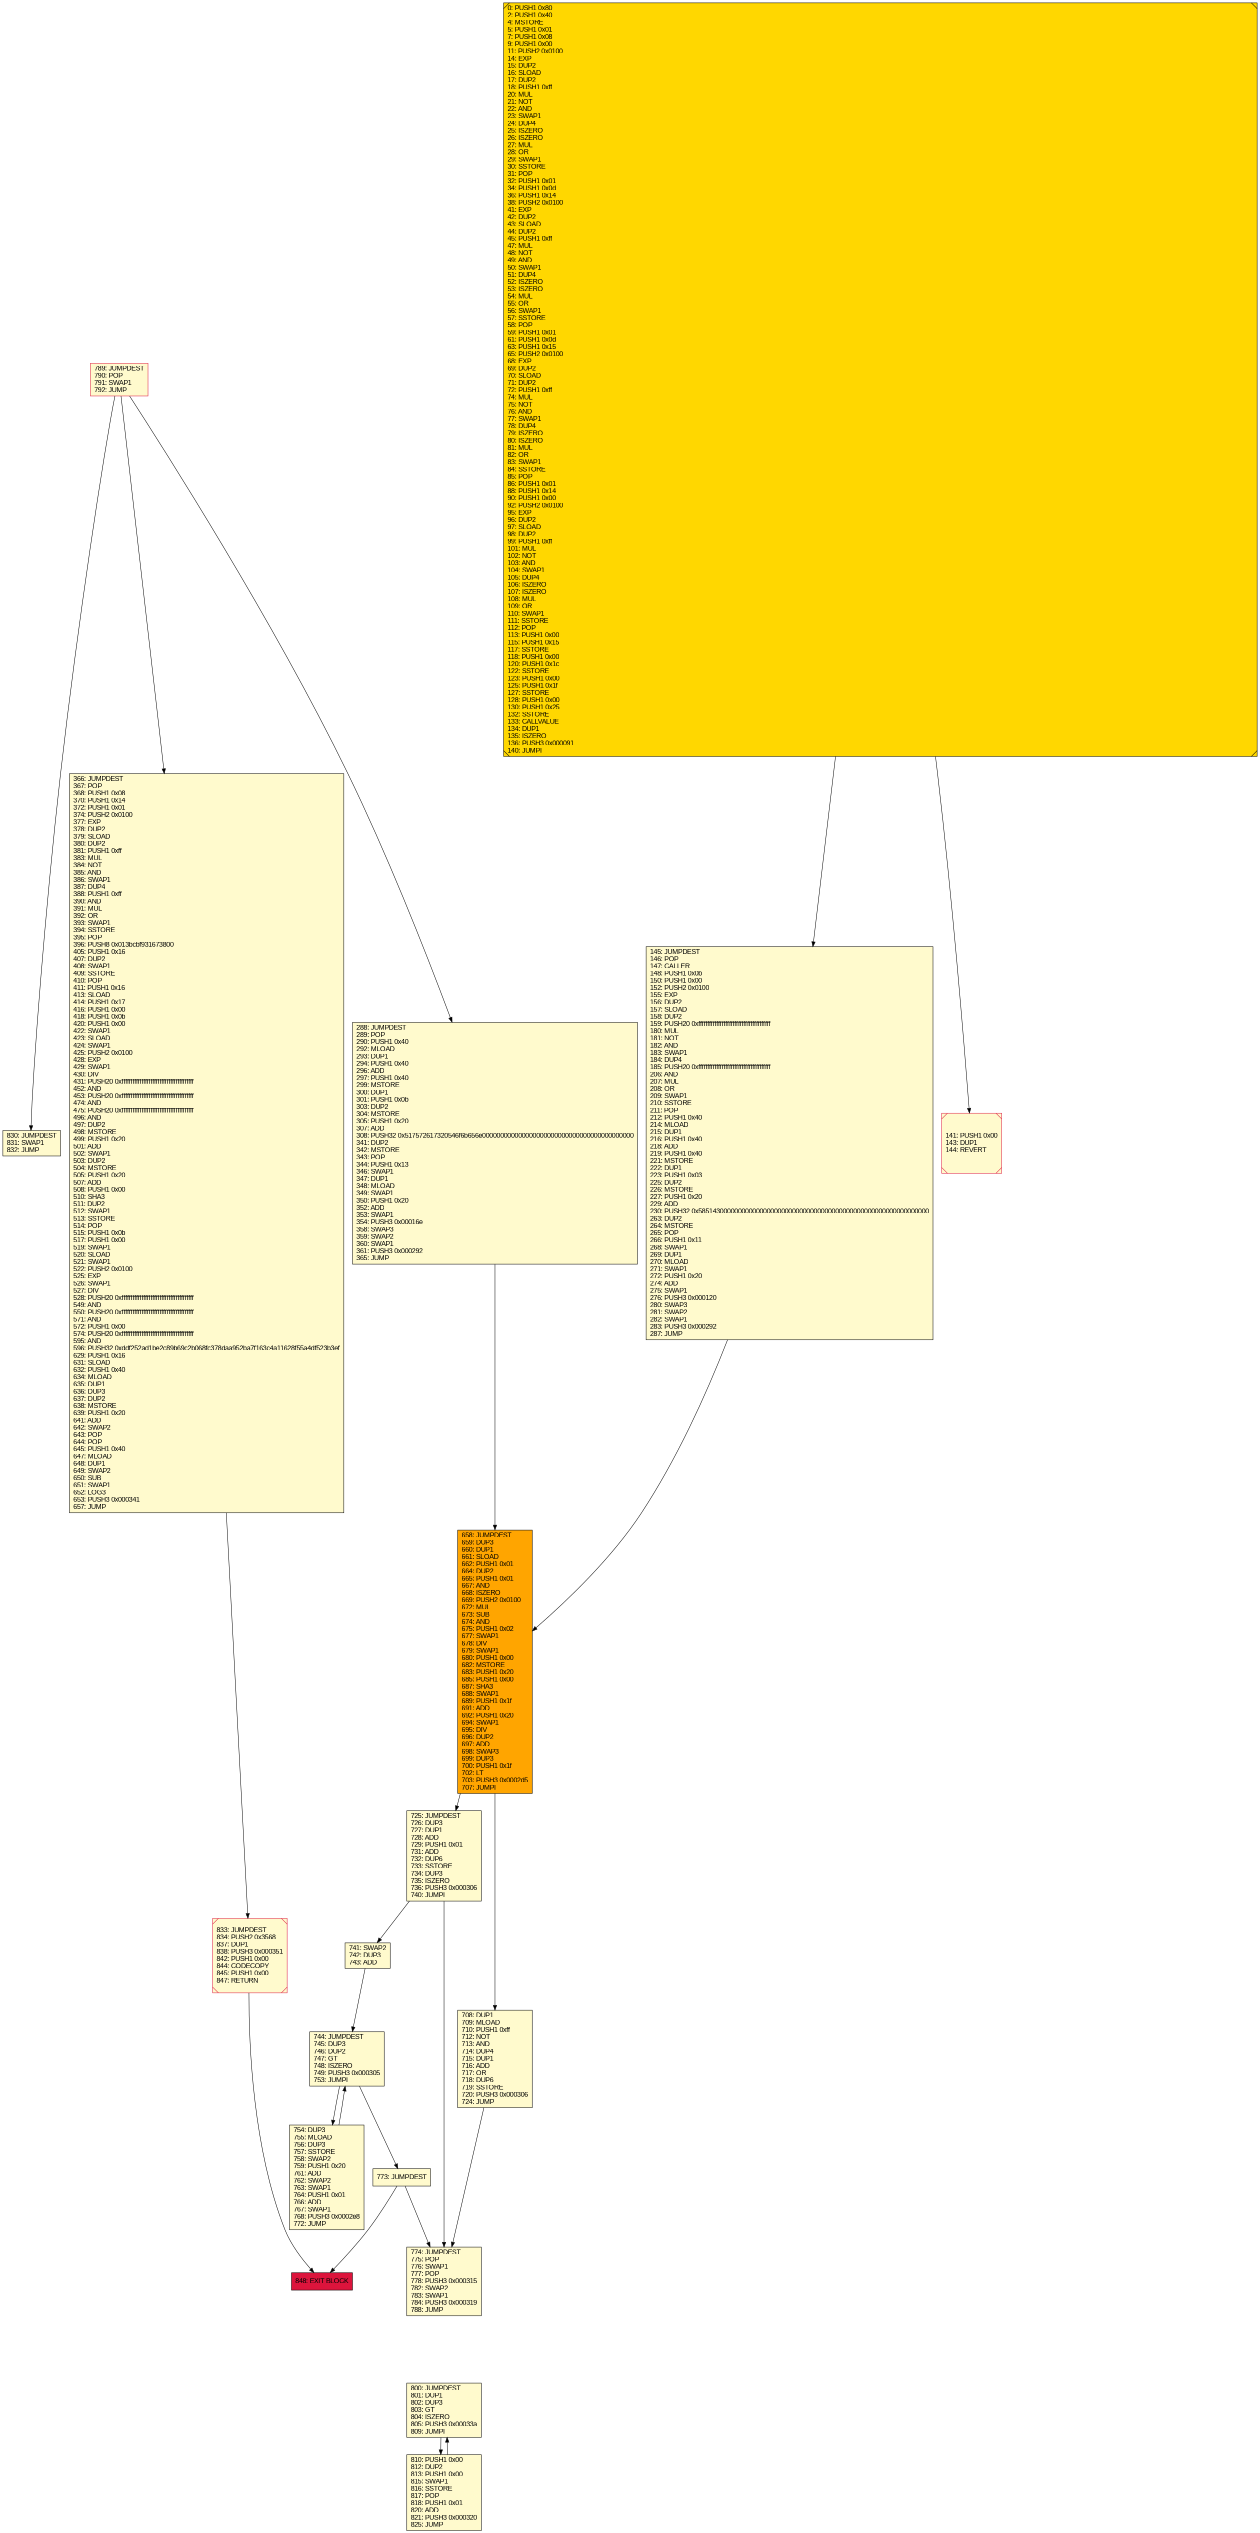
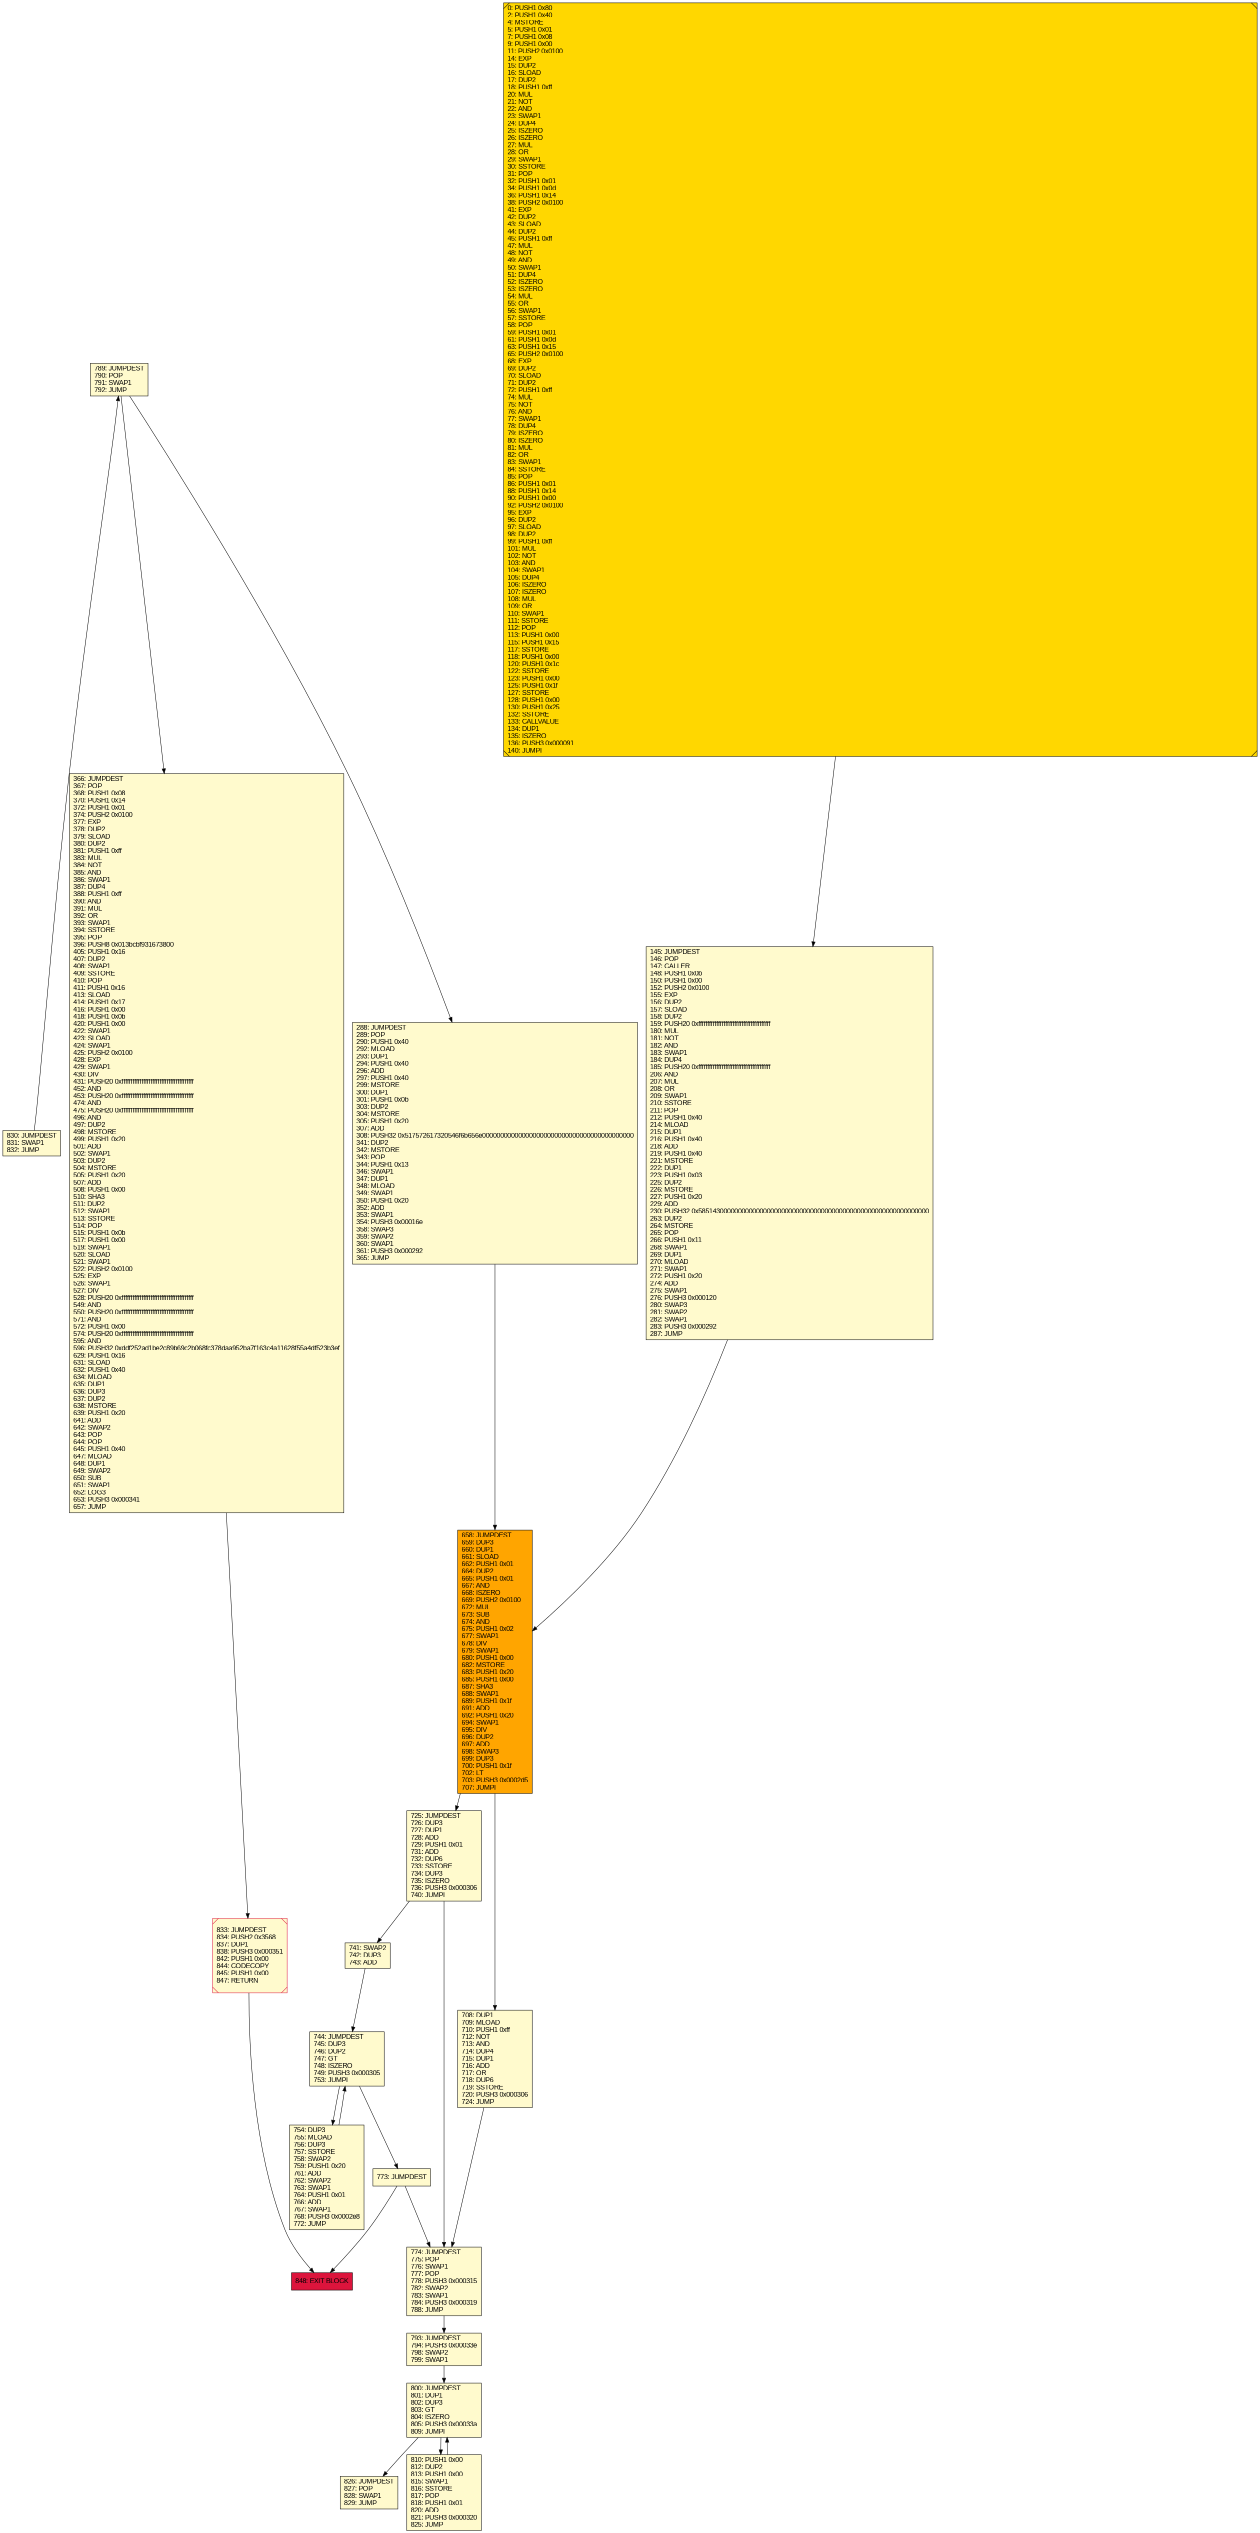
(119, 380) -> (119, 380)
(62, 760) -> (70, 765)
(972, 1143) -> none
none -> (444, 2349)
none -> (369, 2493)
